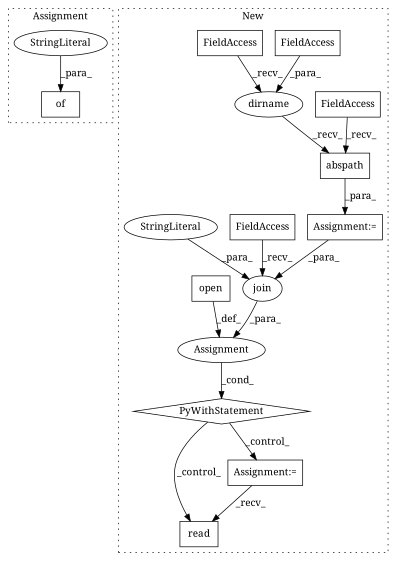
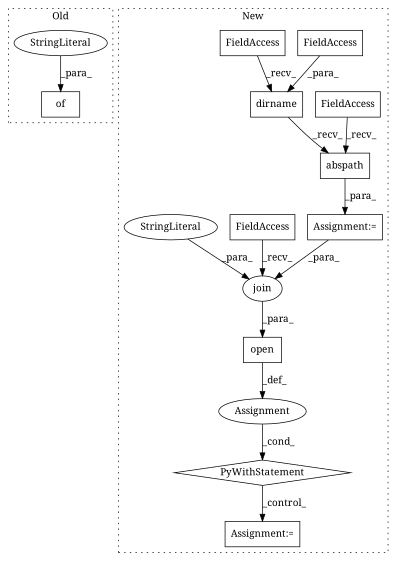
(61, 17) -> (61, 17)
(269, 104) -> (277, 104)
(249, 317) -> (262, 316)
(199, 534) -> none
